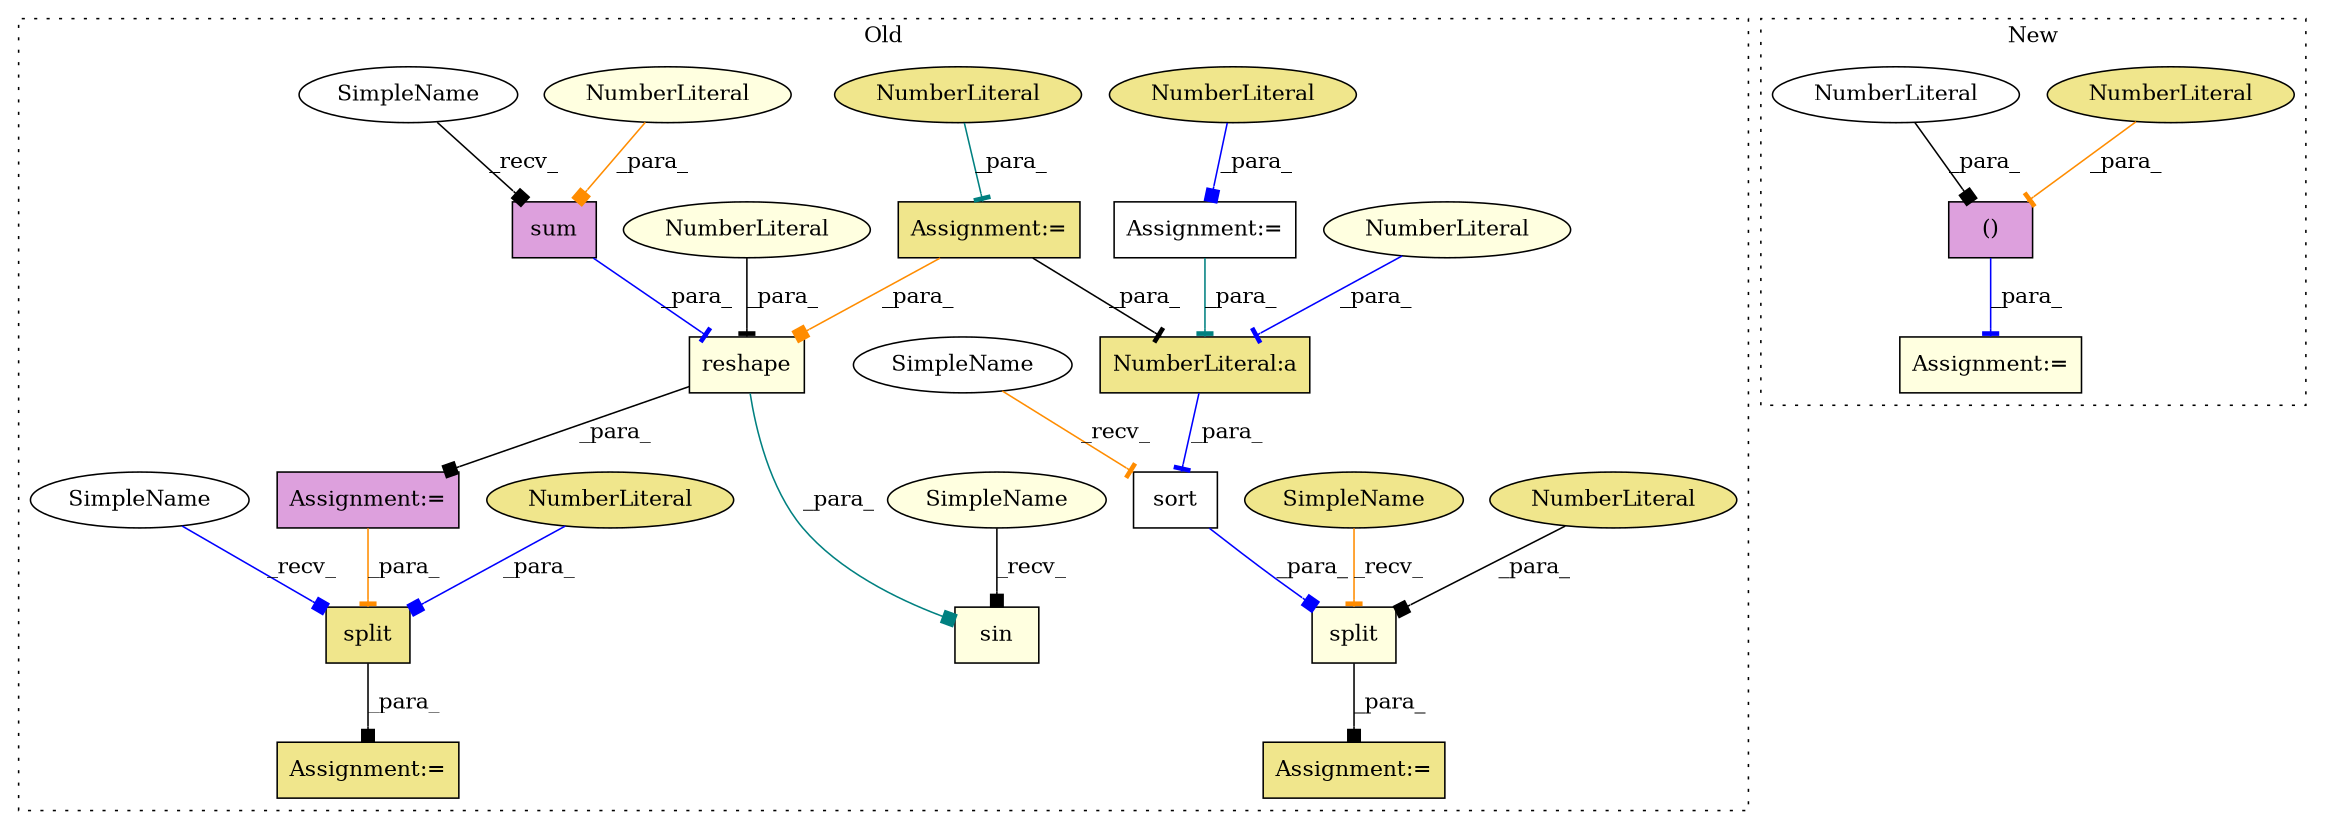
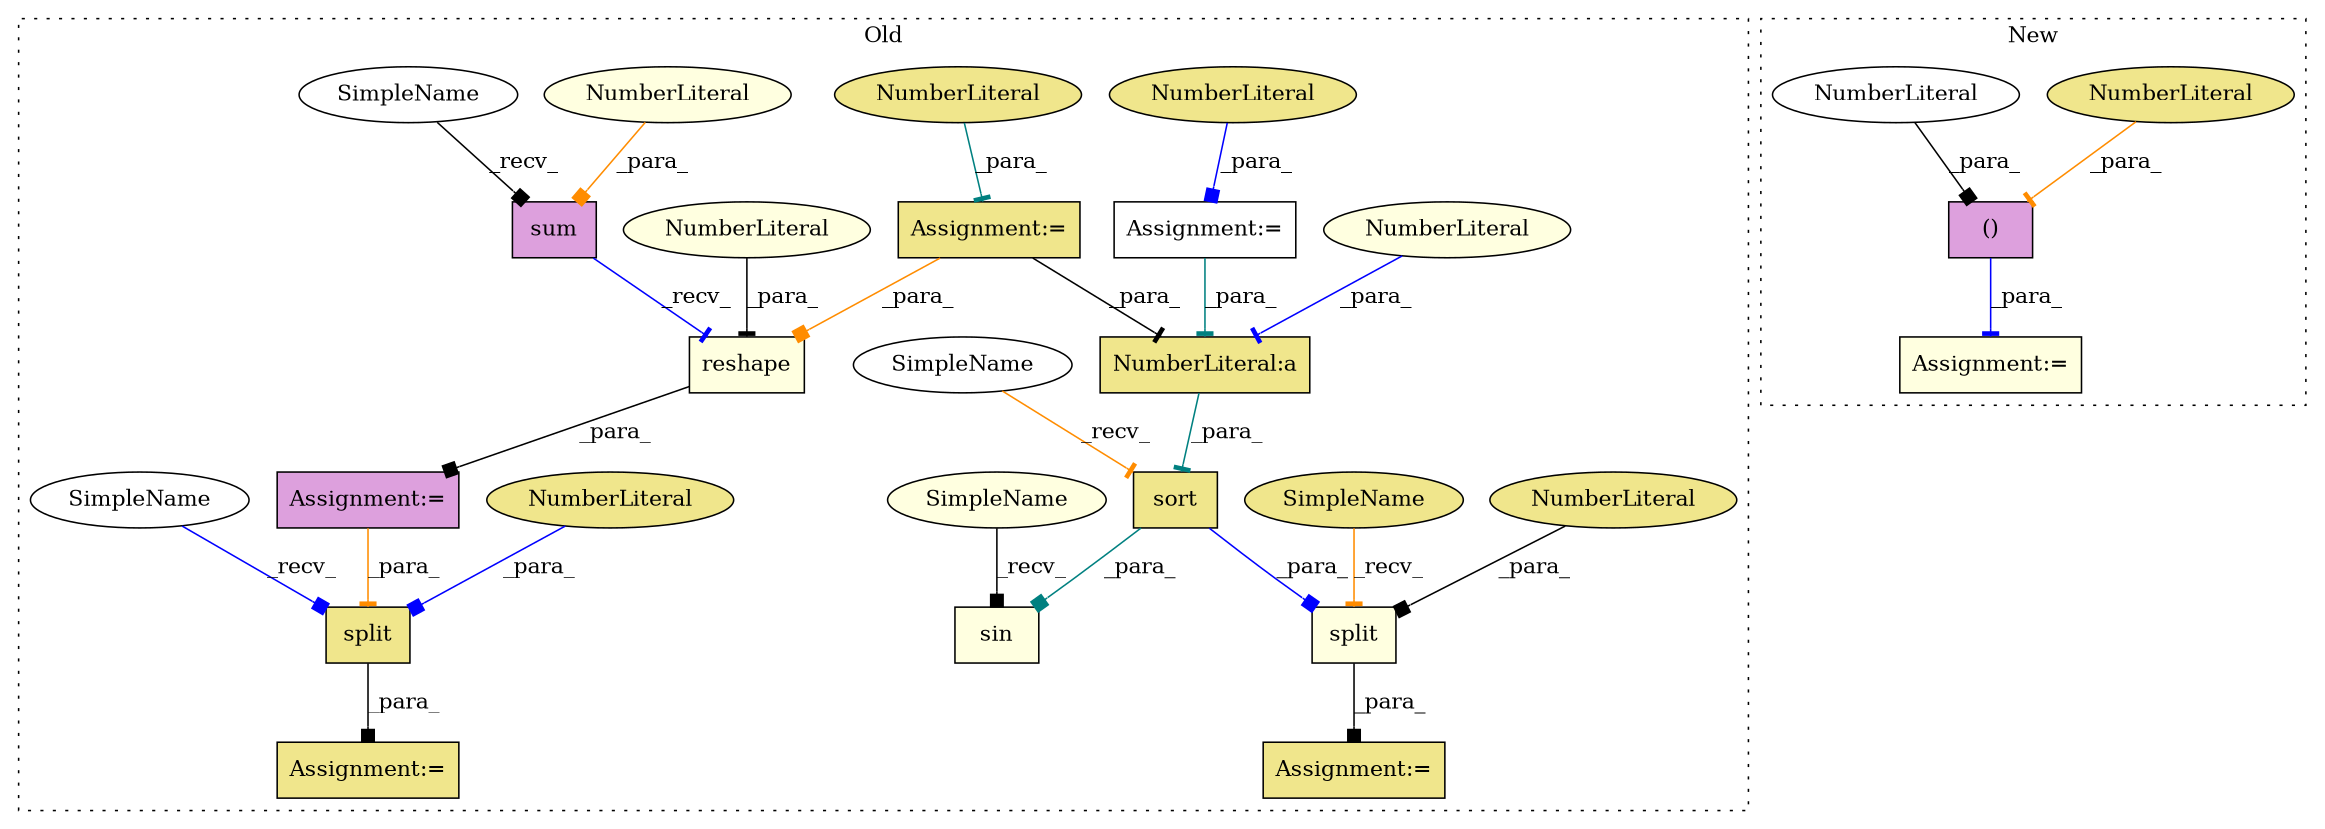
(696, 297) -> (696, 297)
(1191, 429) -> (1191, 429)
(1175, 500) -> (1175, 500)
(809, 535) -> (1095, 563)
